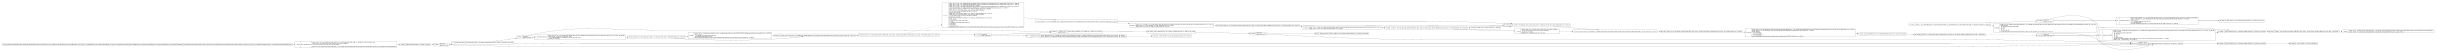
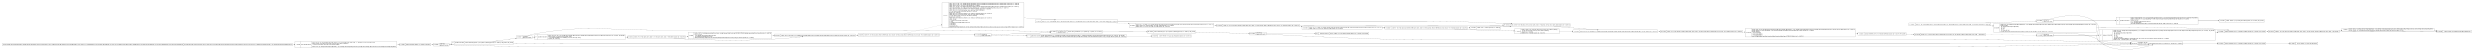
none -> (2454, 31)
